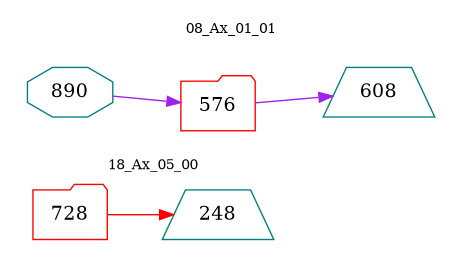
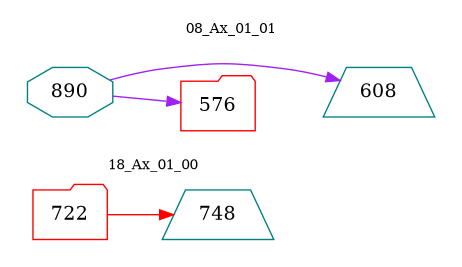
(287, 100) -> (218, 64)
(153, 166) -> (153, 166)
(70, 215) -> (70, 215)
(218, 215) -> (218, 215)
